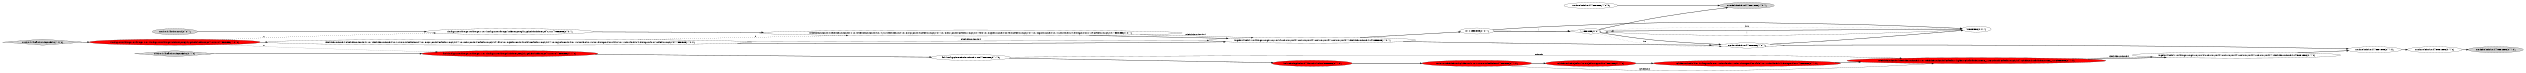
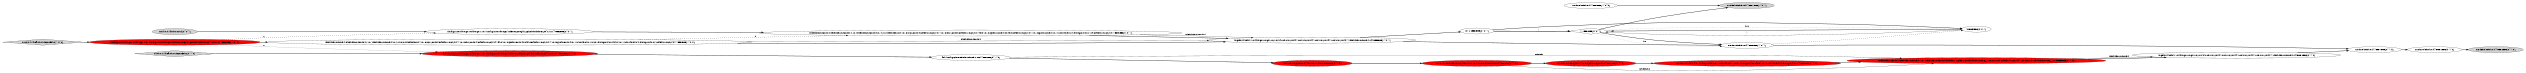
(1866, 38) -> (1866, 38)
(1747, 45) -> (1747, 45)
